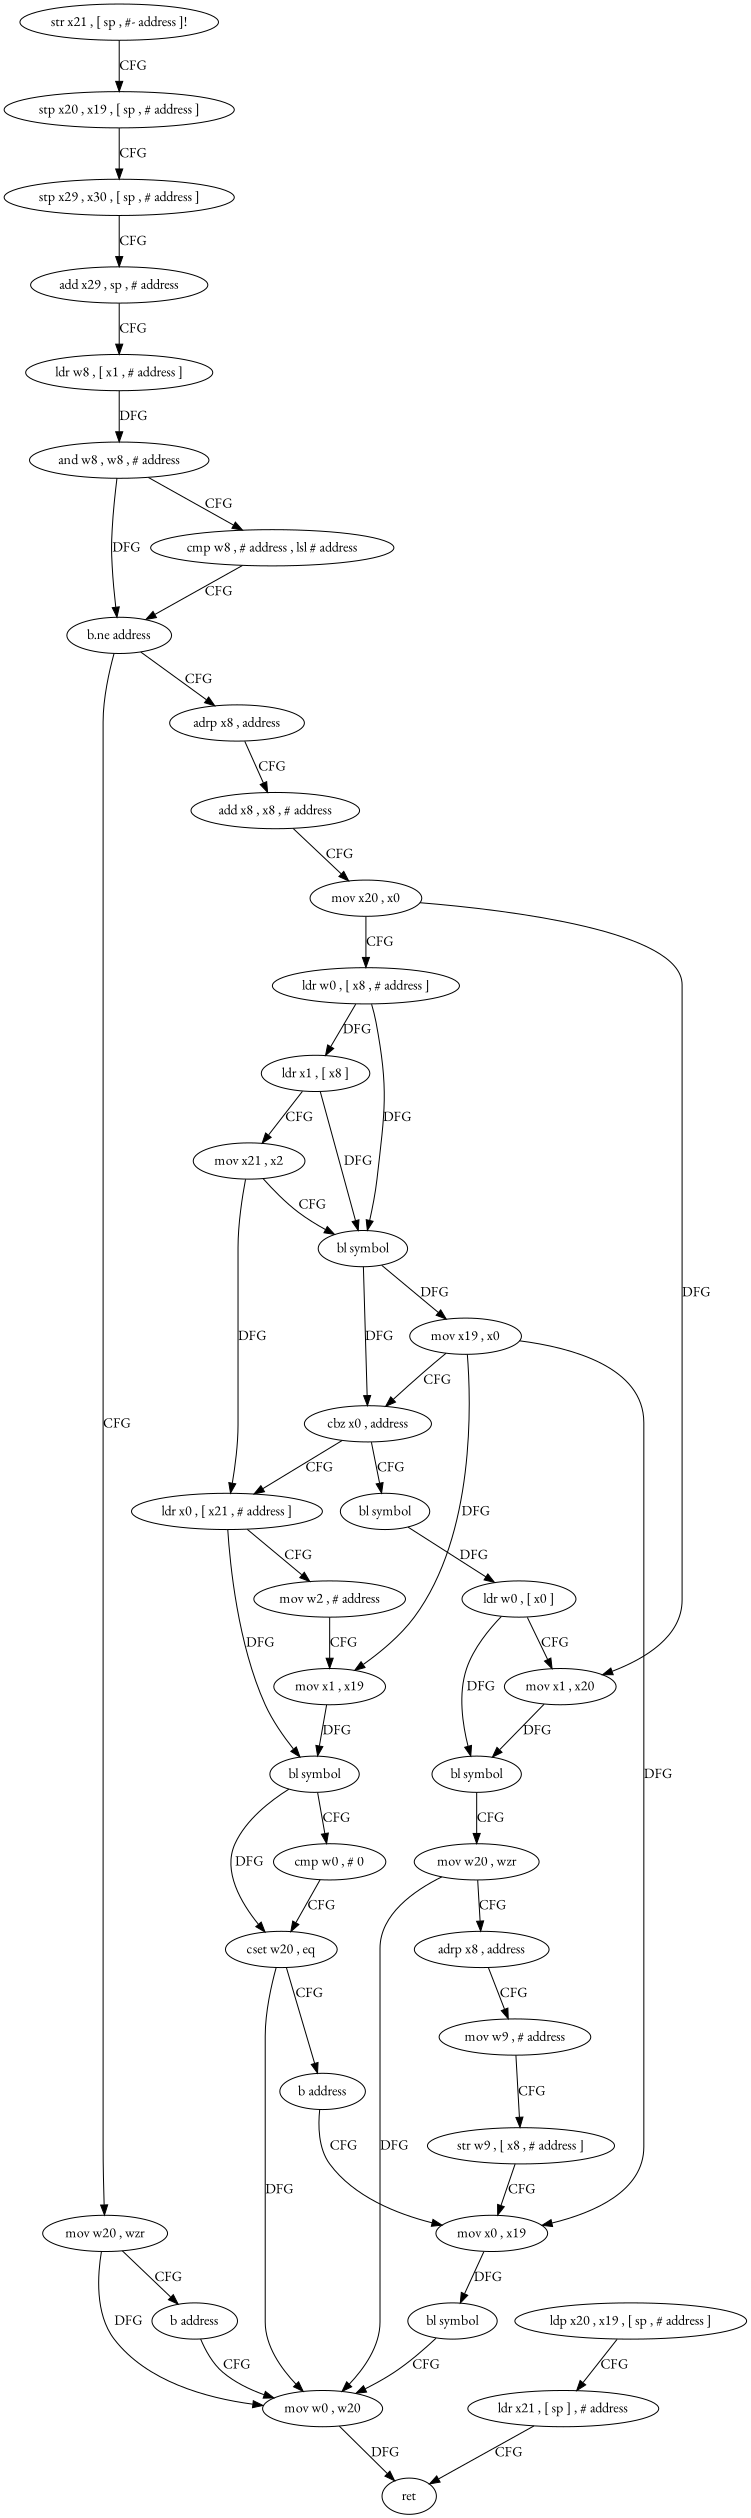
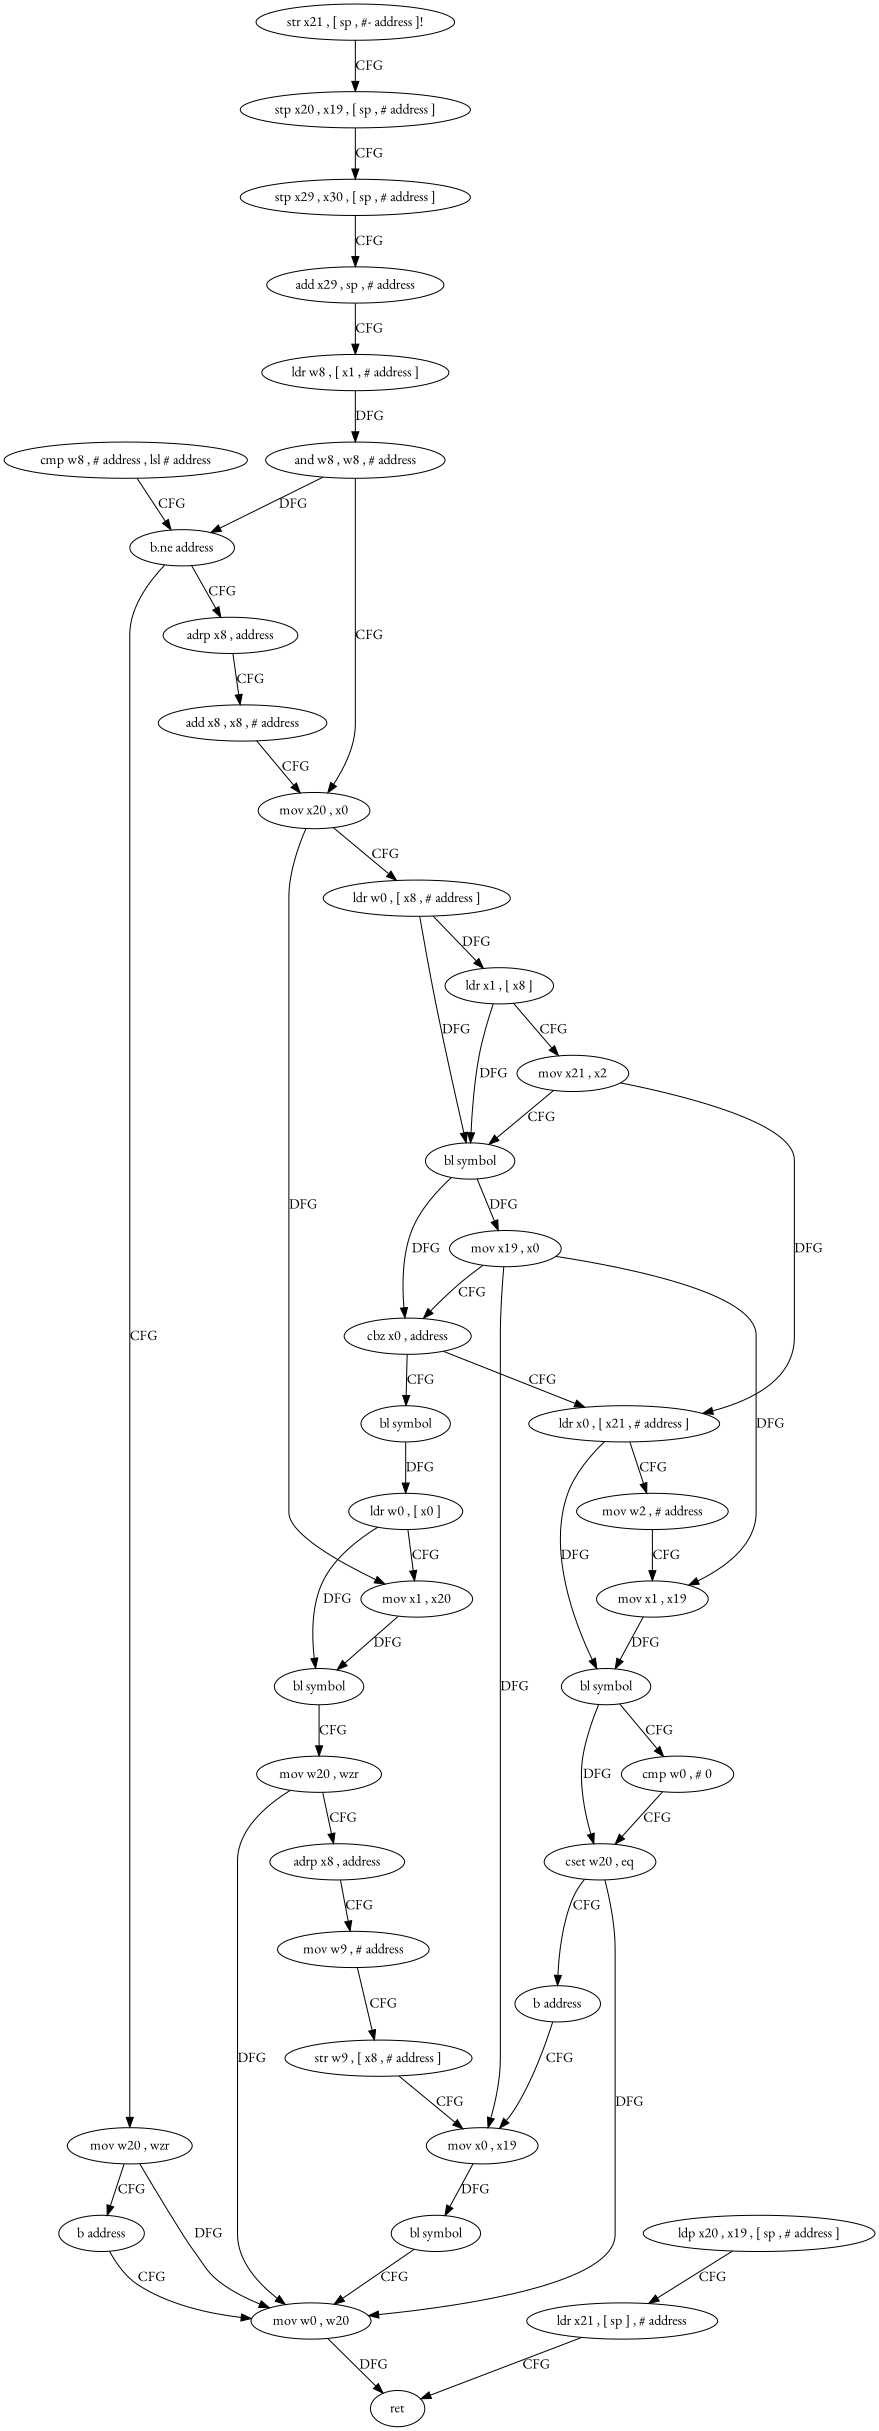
(191, 501) -> (355, 634)
